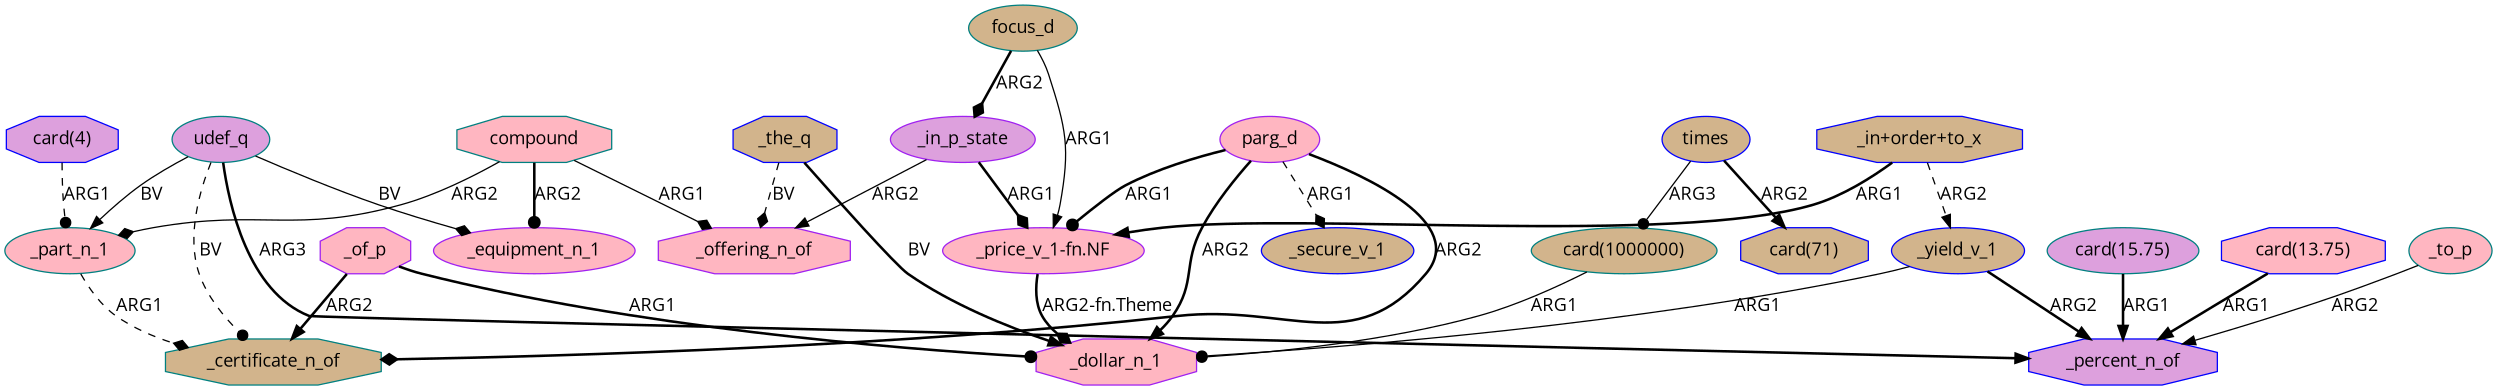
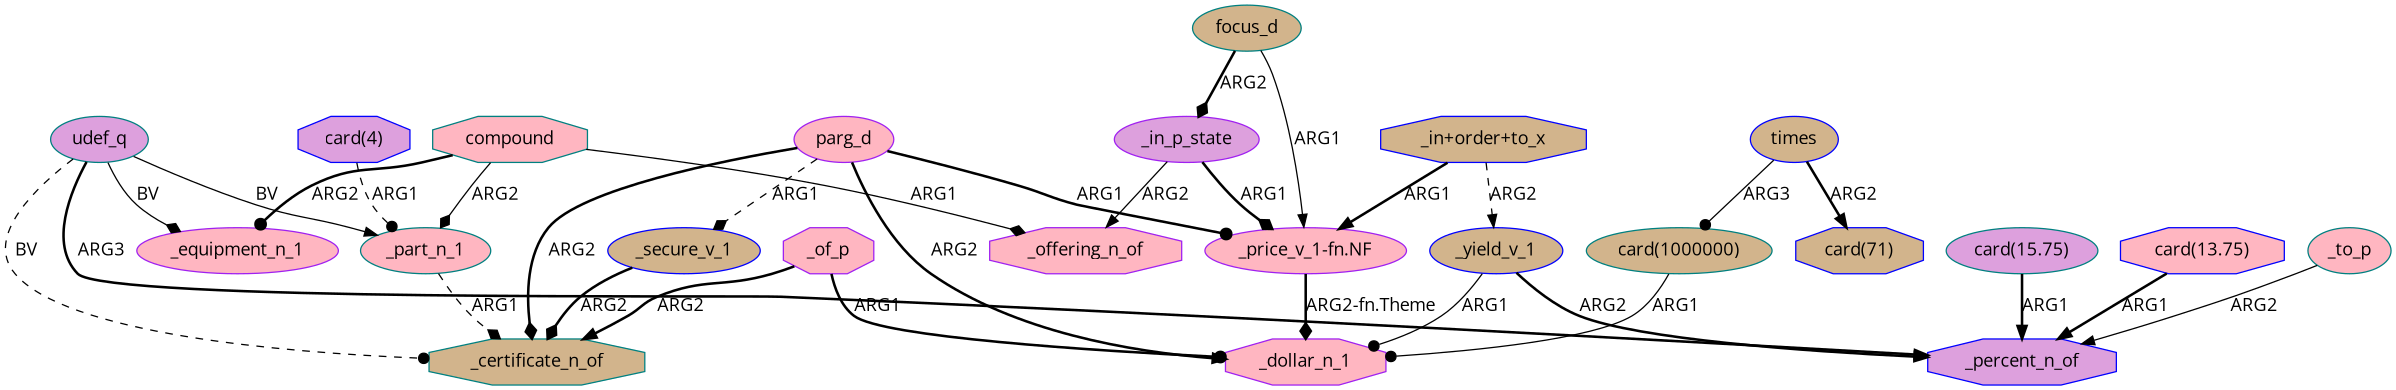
(785, 139) -> none
none -> (593, 287)
